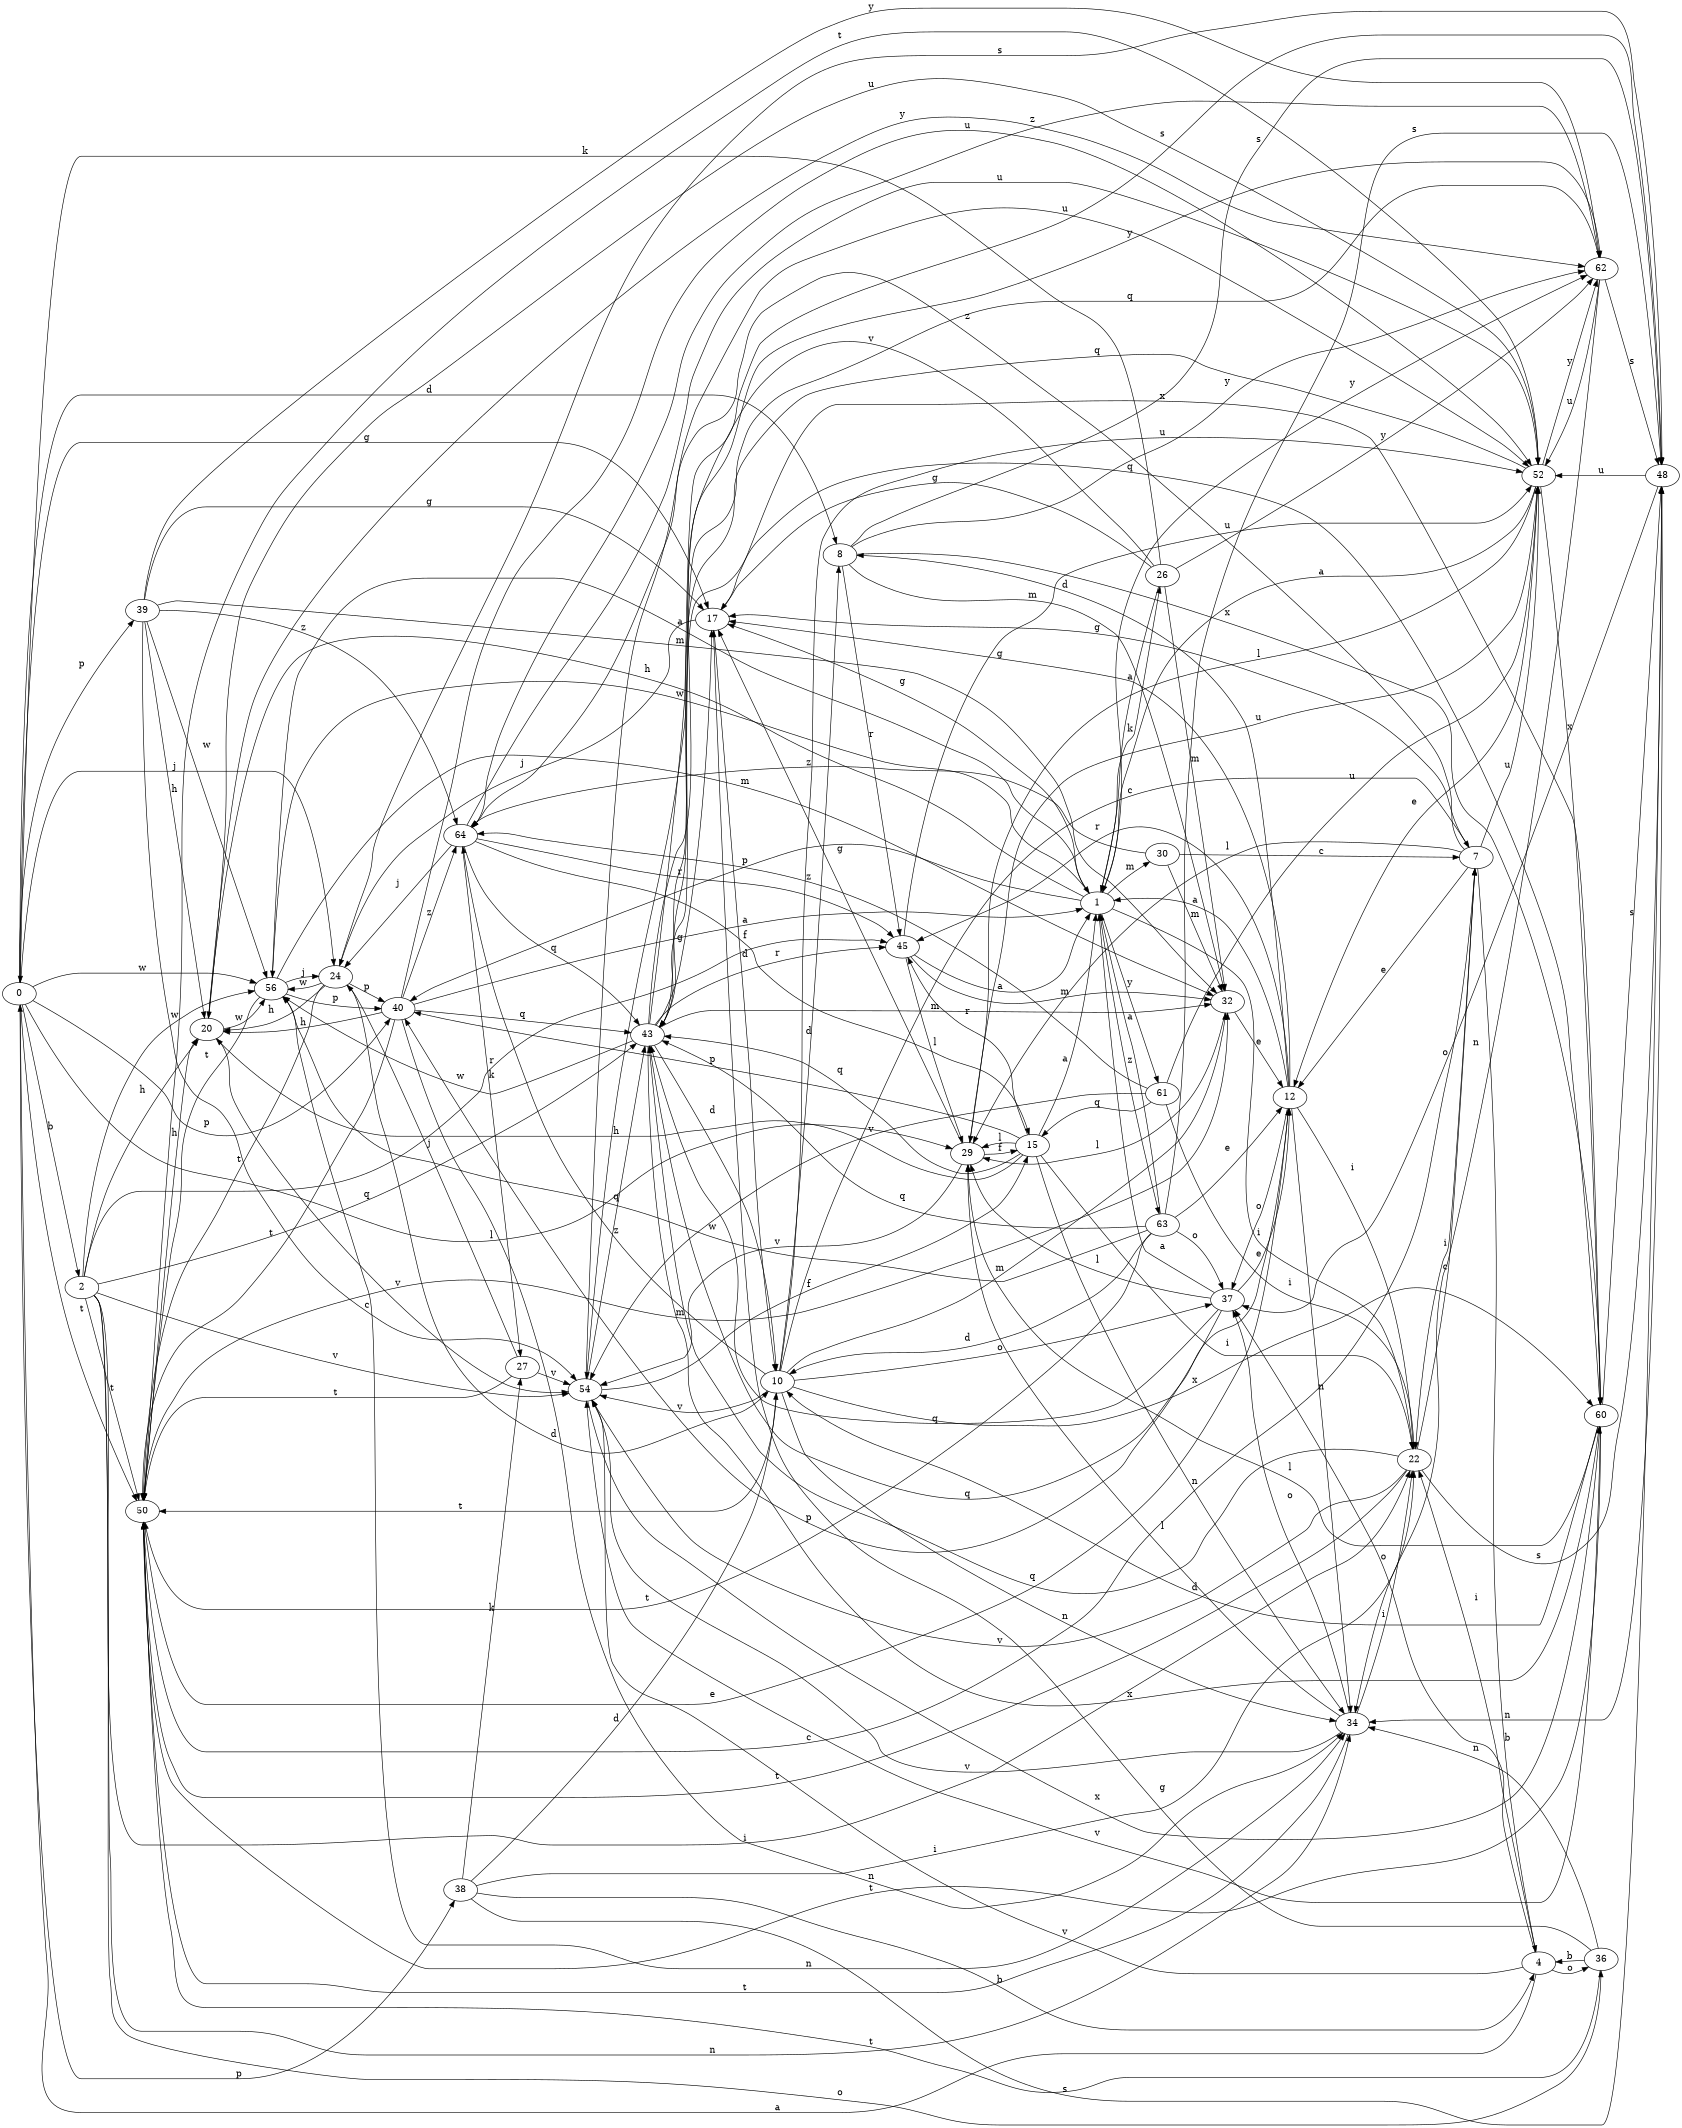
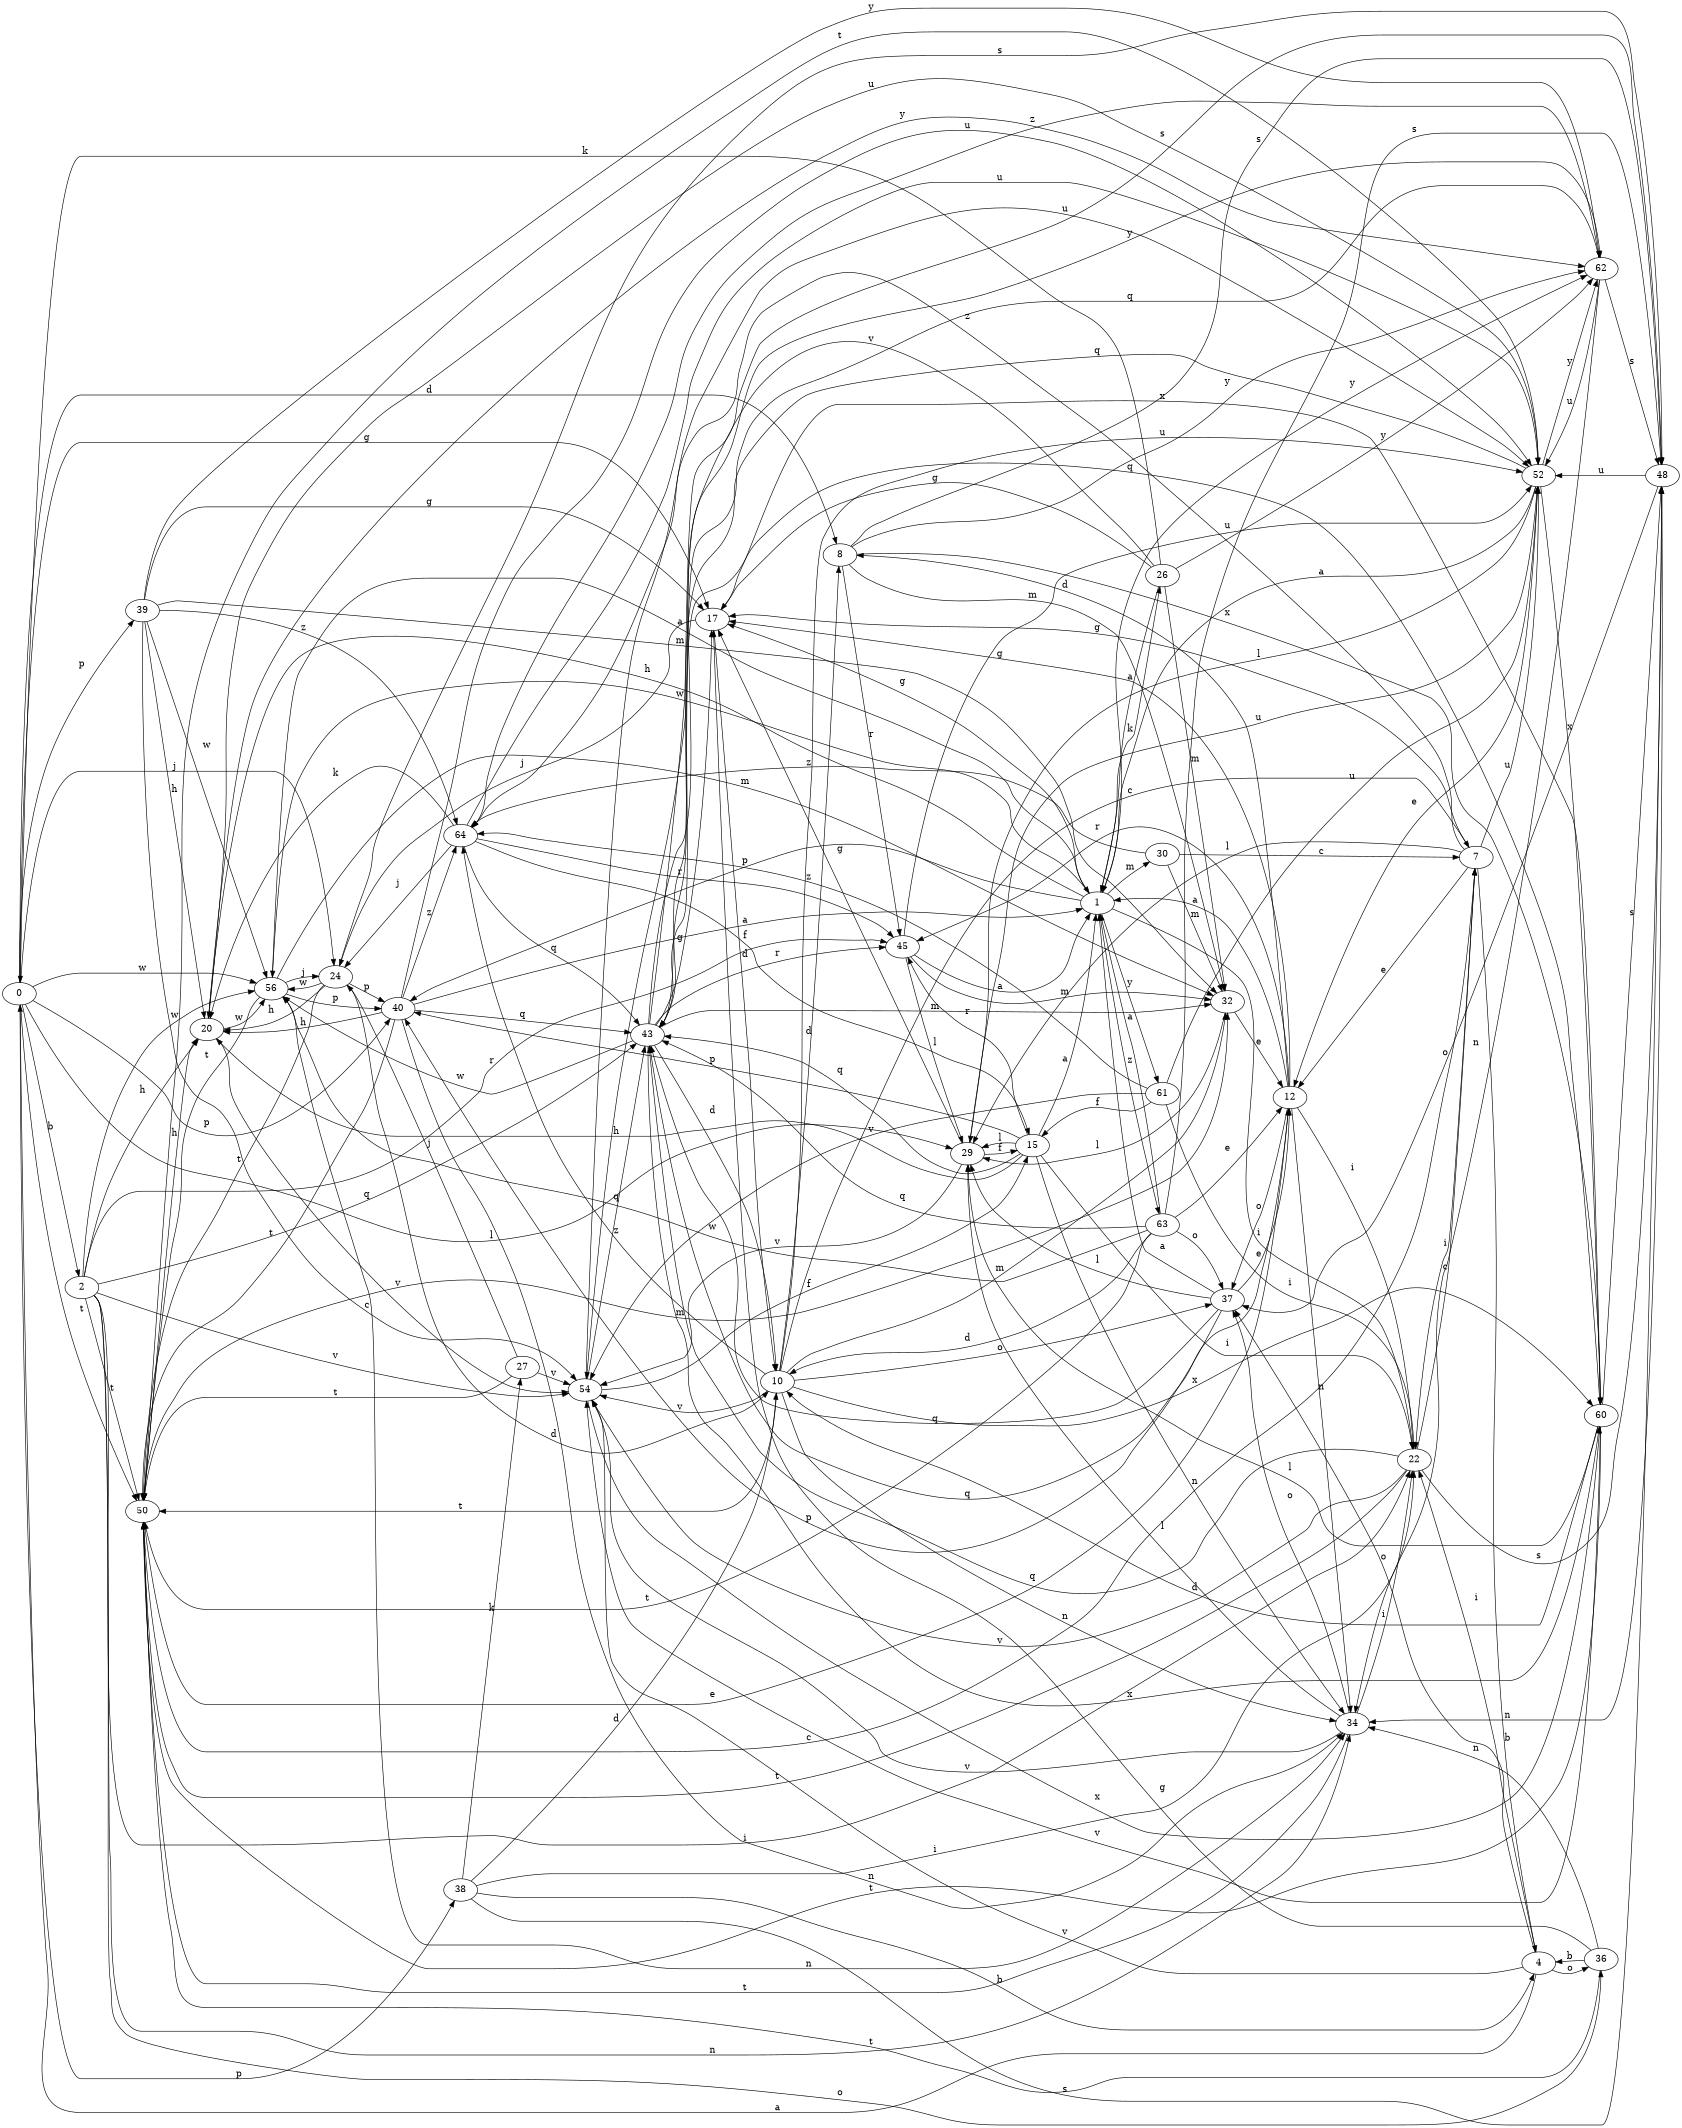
(491, 1098) -> (298, 829)
(1098, 1103) -> (1098, 1103)
